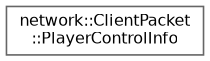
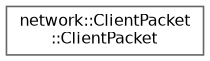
(105, 31) -> (105, 31)
